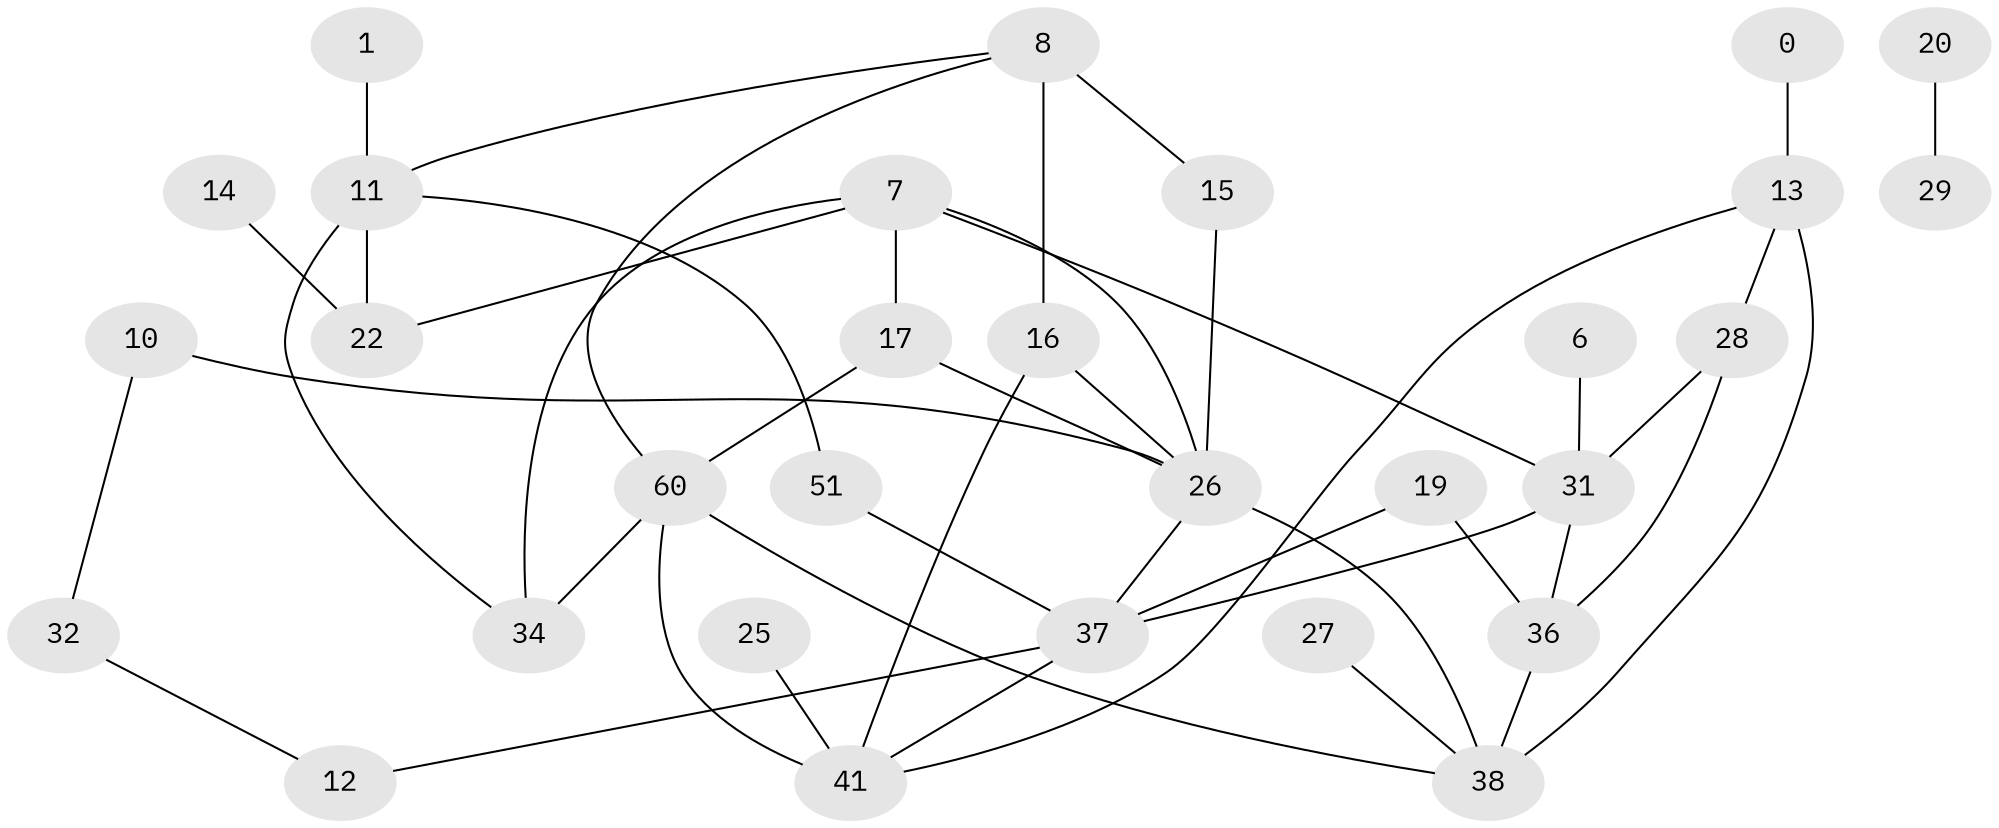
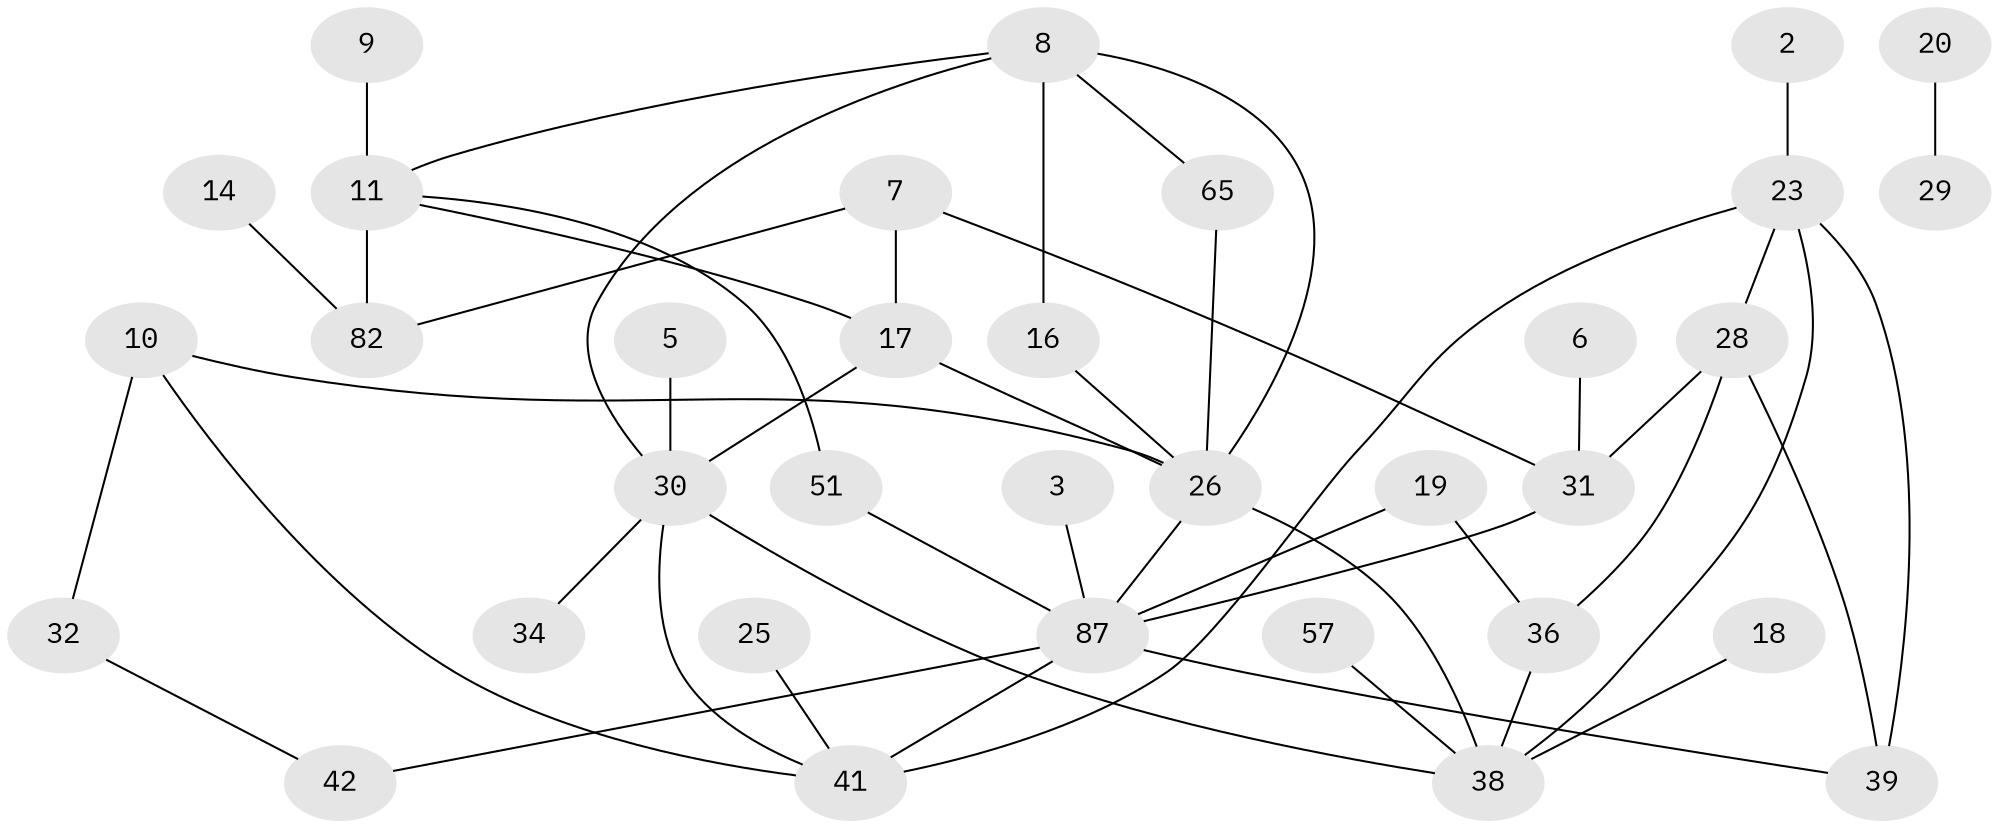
(367, 45) -> (367, 45)
(1788, 45) -> (1788, 45)
(1218, 193) -> (1218, 193)
(1788, 193) -> (1788, 193)
(1107, 294) -> (1310, 200)
(367, 340) -> (367, 340)
none -> (670, 340)
(570, 343) -> none
(326, 439) -> (616, 248)
(670, 488) -> (670, 488)
none -> (1058, 488)
(1561, 561) -> none
(933, 567) -> (430, 655)
(1093, 636) -> (1093, 636)
(1318, 636) -> (1318, 636)
none -> (1769, 636)
(340, 783) -> (340, 783)
none -> (1882, 783)
